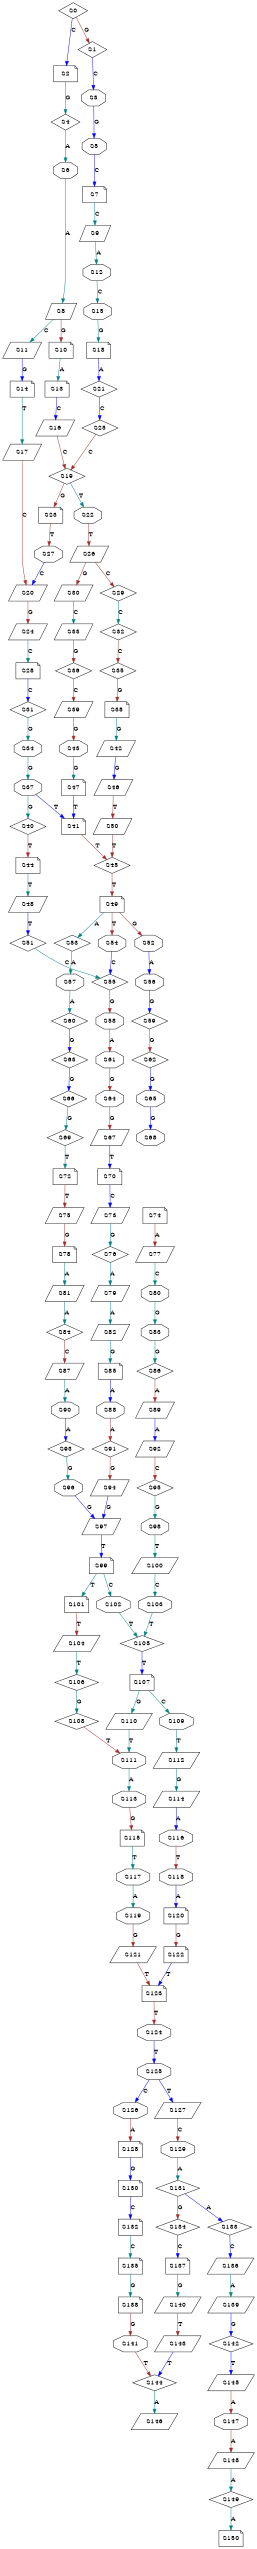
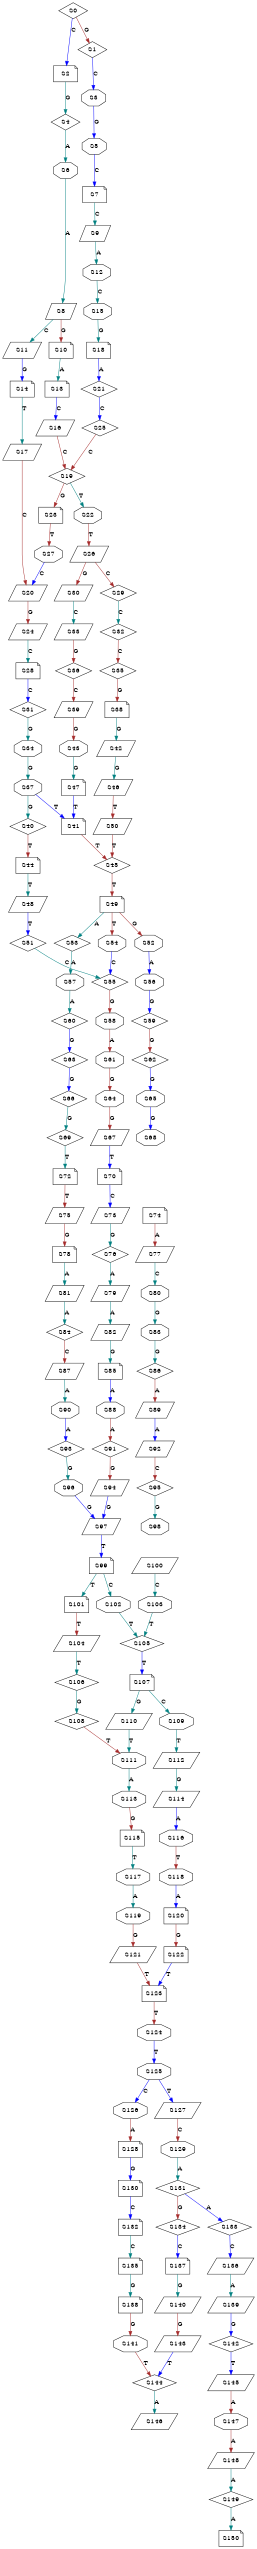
(115, 766) -> (115, 766)
(155, 1544) -> none
(180, 2324) -> (180, 2324)
